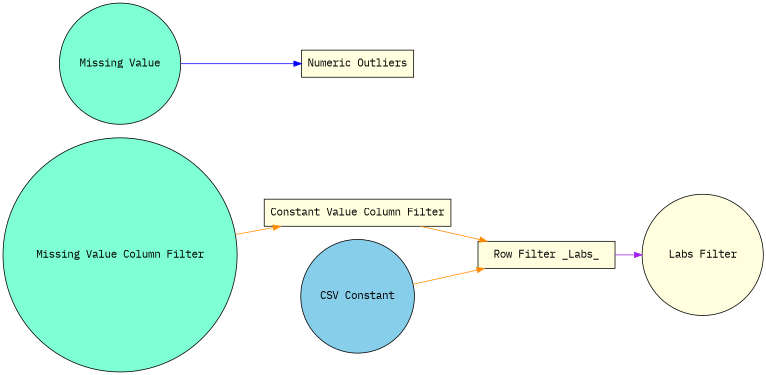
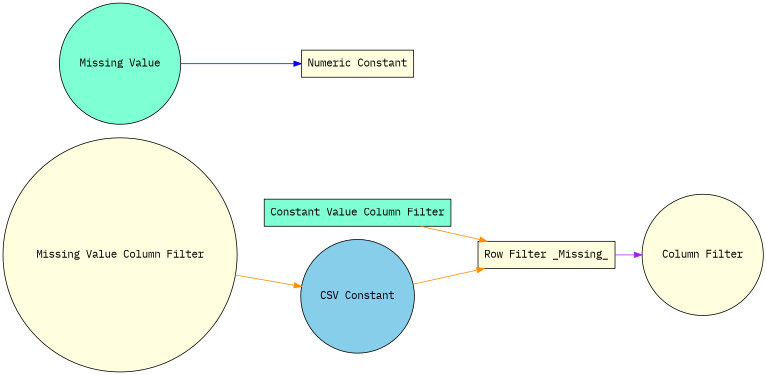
(358, 64) -> (358, 64)
(358, 213) -> (358, 213)
(254, 231) -> (265, 280)
(120, 255) -> (120, 255)
(547, 255) -> (547, 255)
(703, 255) -> (703, 255)
